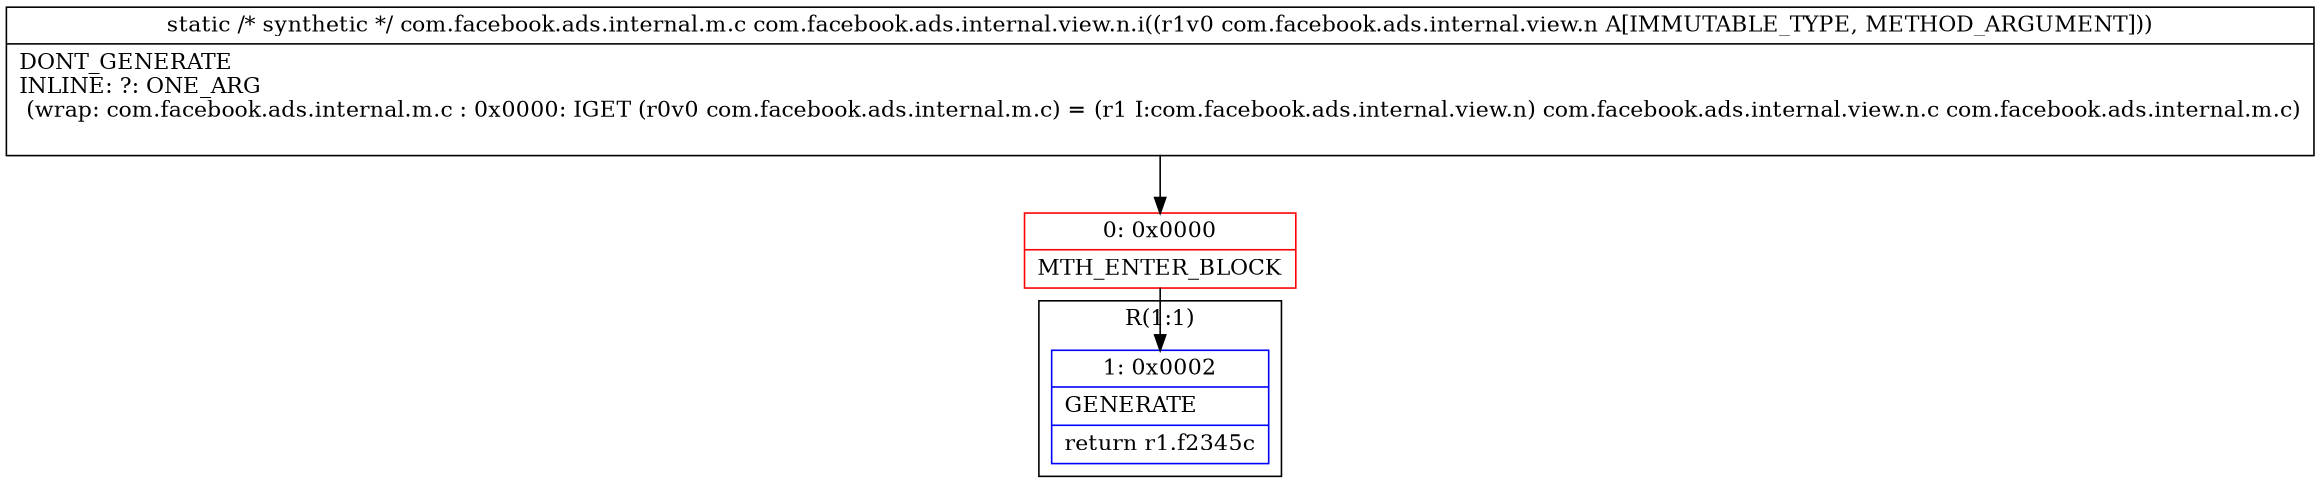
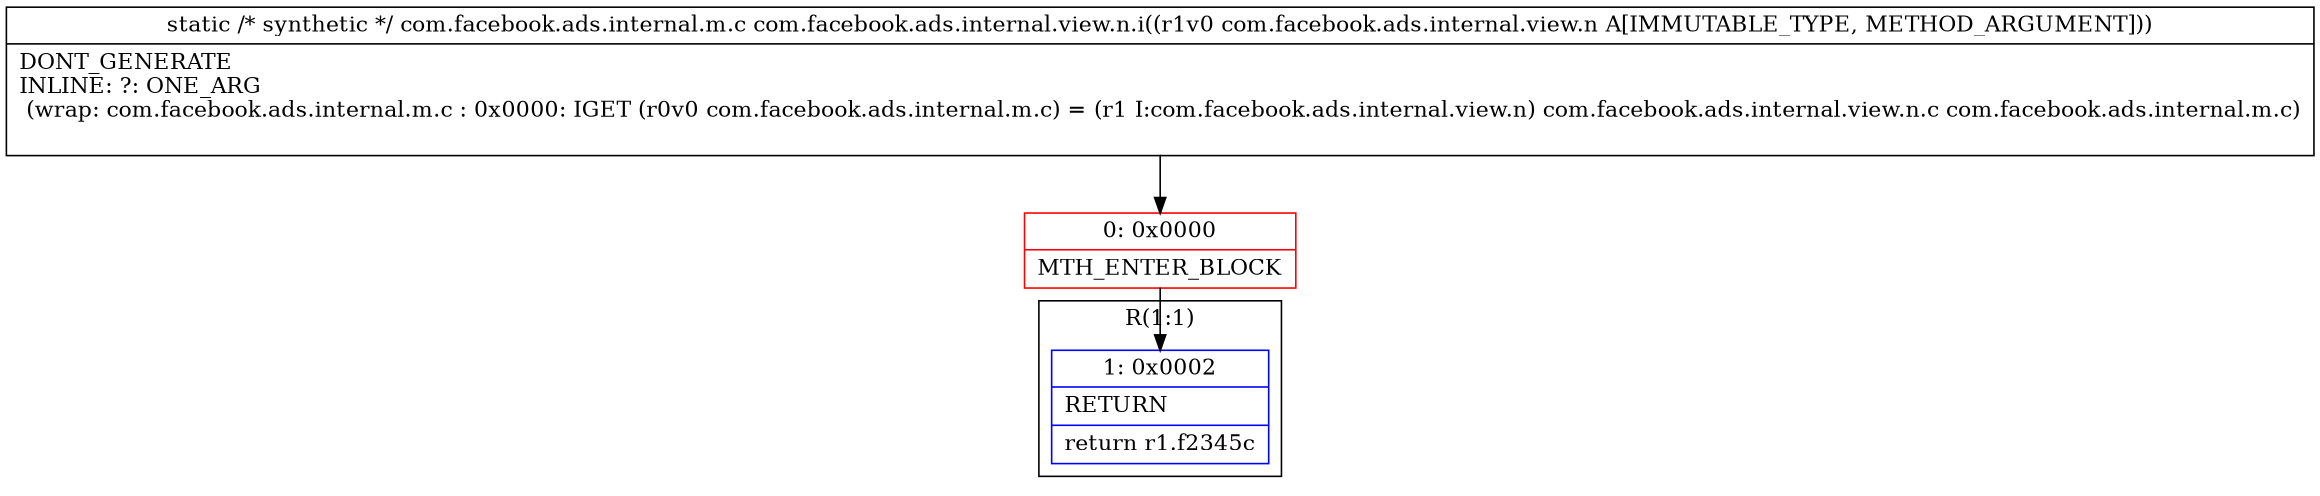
(1131, 405) -> (1116, 405)
